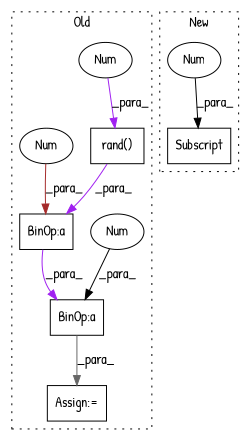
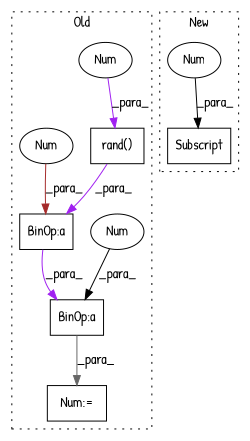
(77, 403) -> (77, 403)
